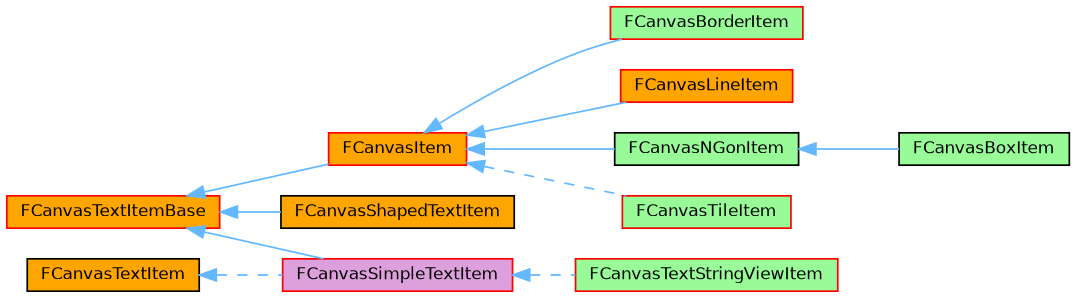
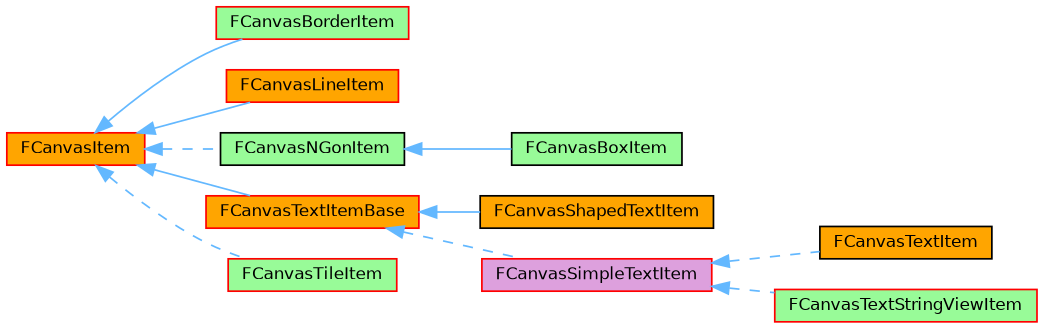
(550, 149) -> (191, 149)
(266, 178) -> (202, 183)
(264, 245) -> (463, 245)
(250, 275) -> (774, 256)
